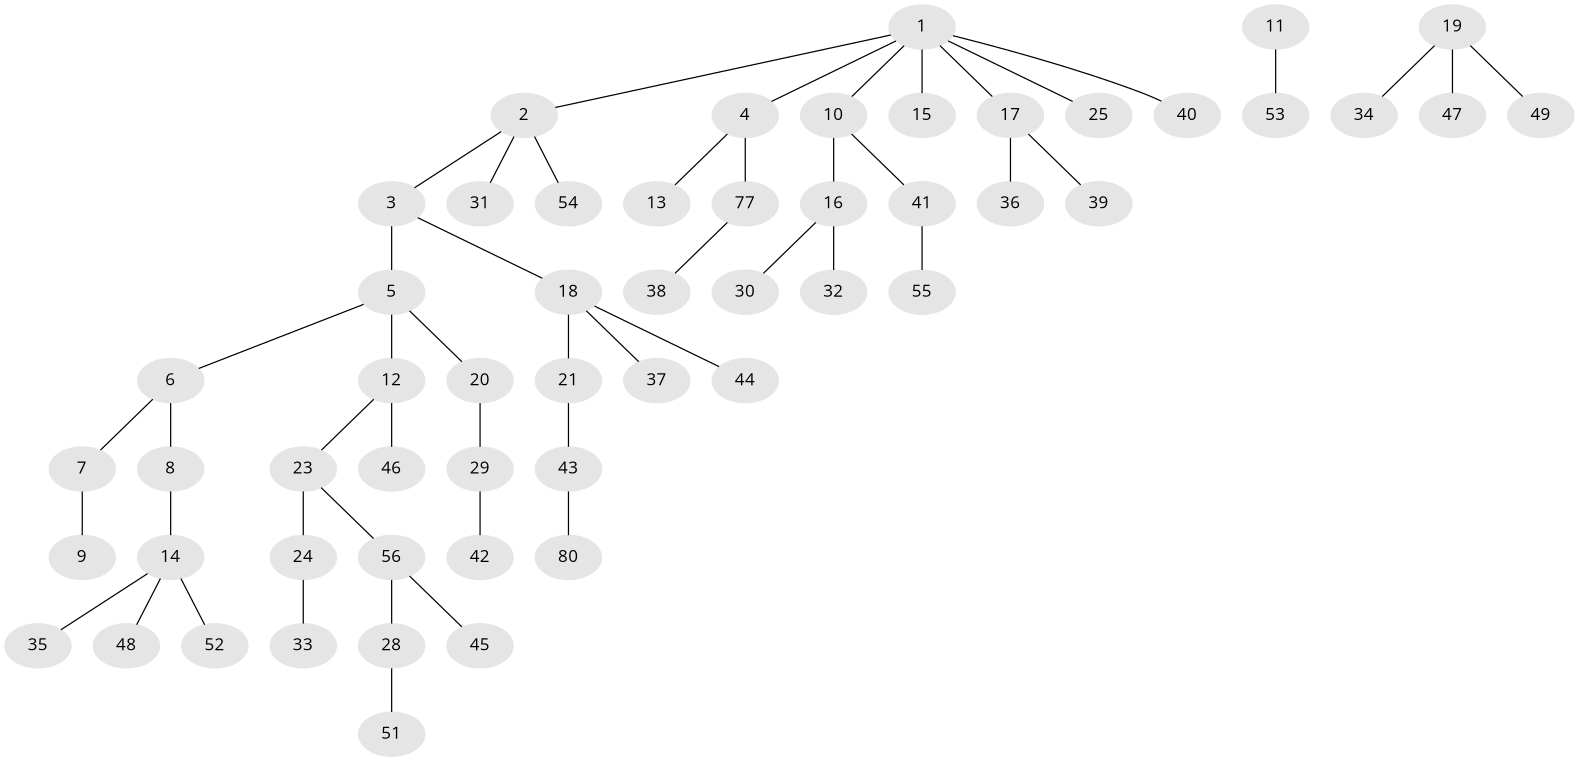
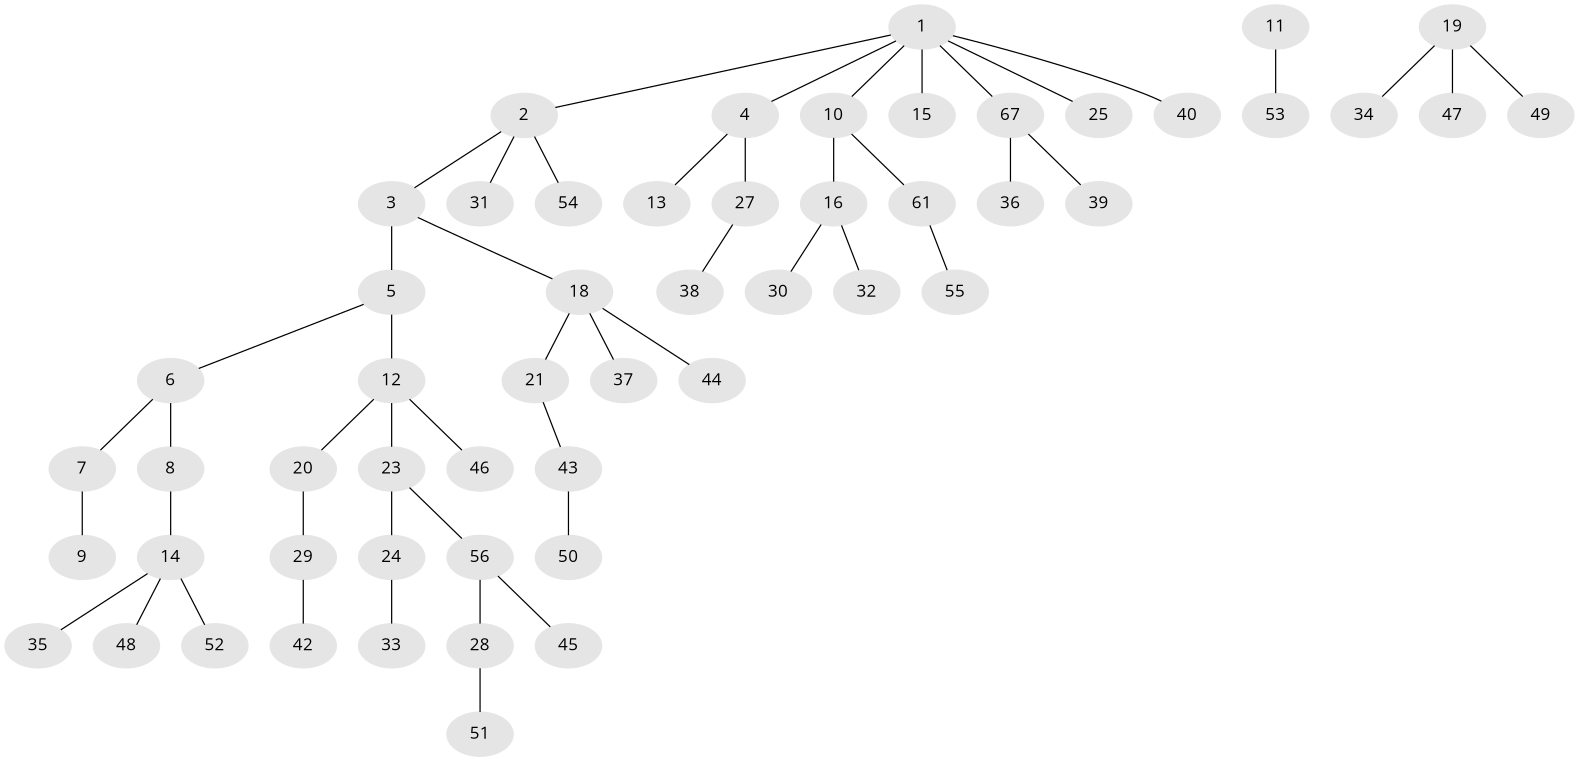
(1010, 115) -> (1010, 115)
(745, 204) -> (745, 204)
(922, 204) -> (922, 204)
(436, 336) -> (348, 425)
(568, 557) -> (568, 557)
